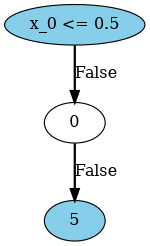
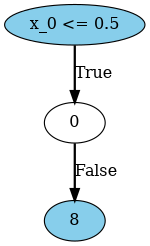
(96, 74) -> (94, 74)
(75, 221) -> (75, 221)
